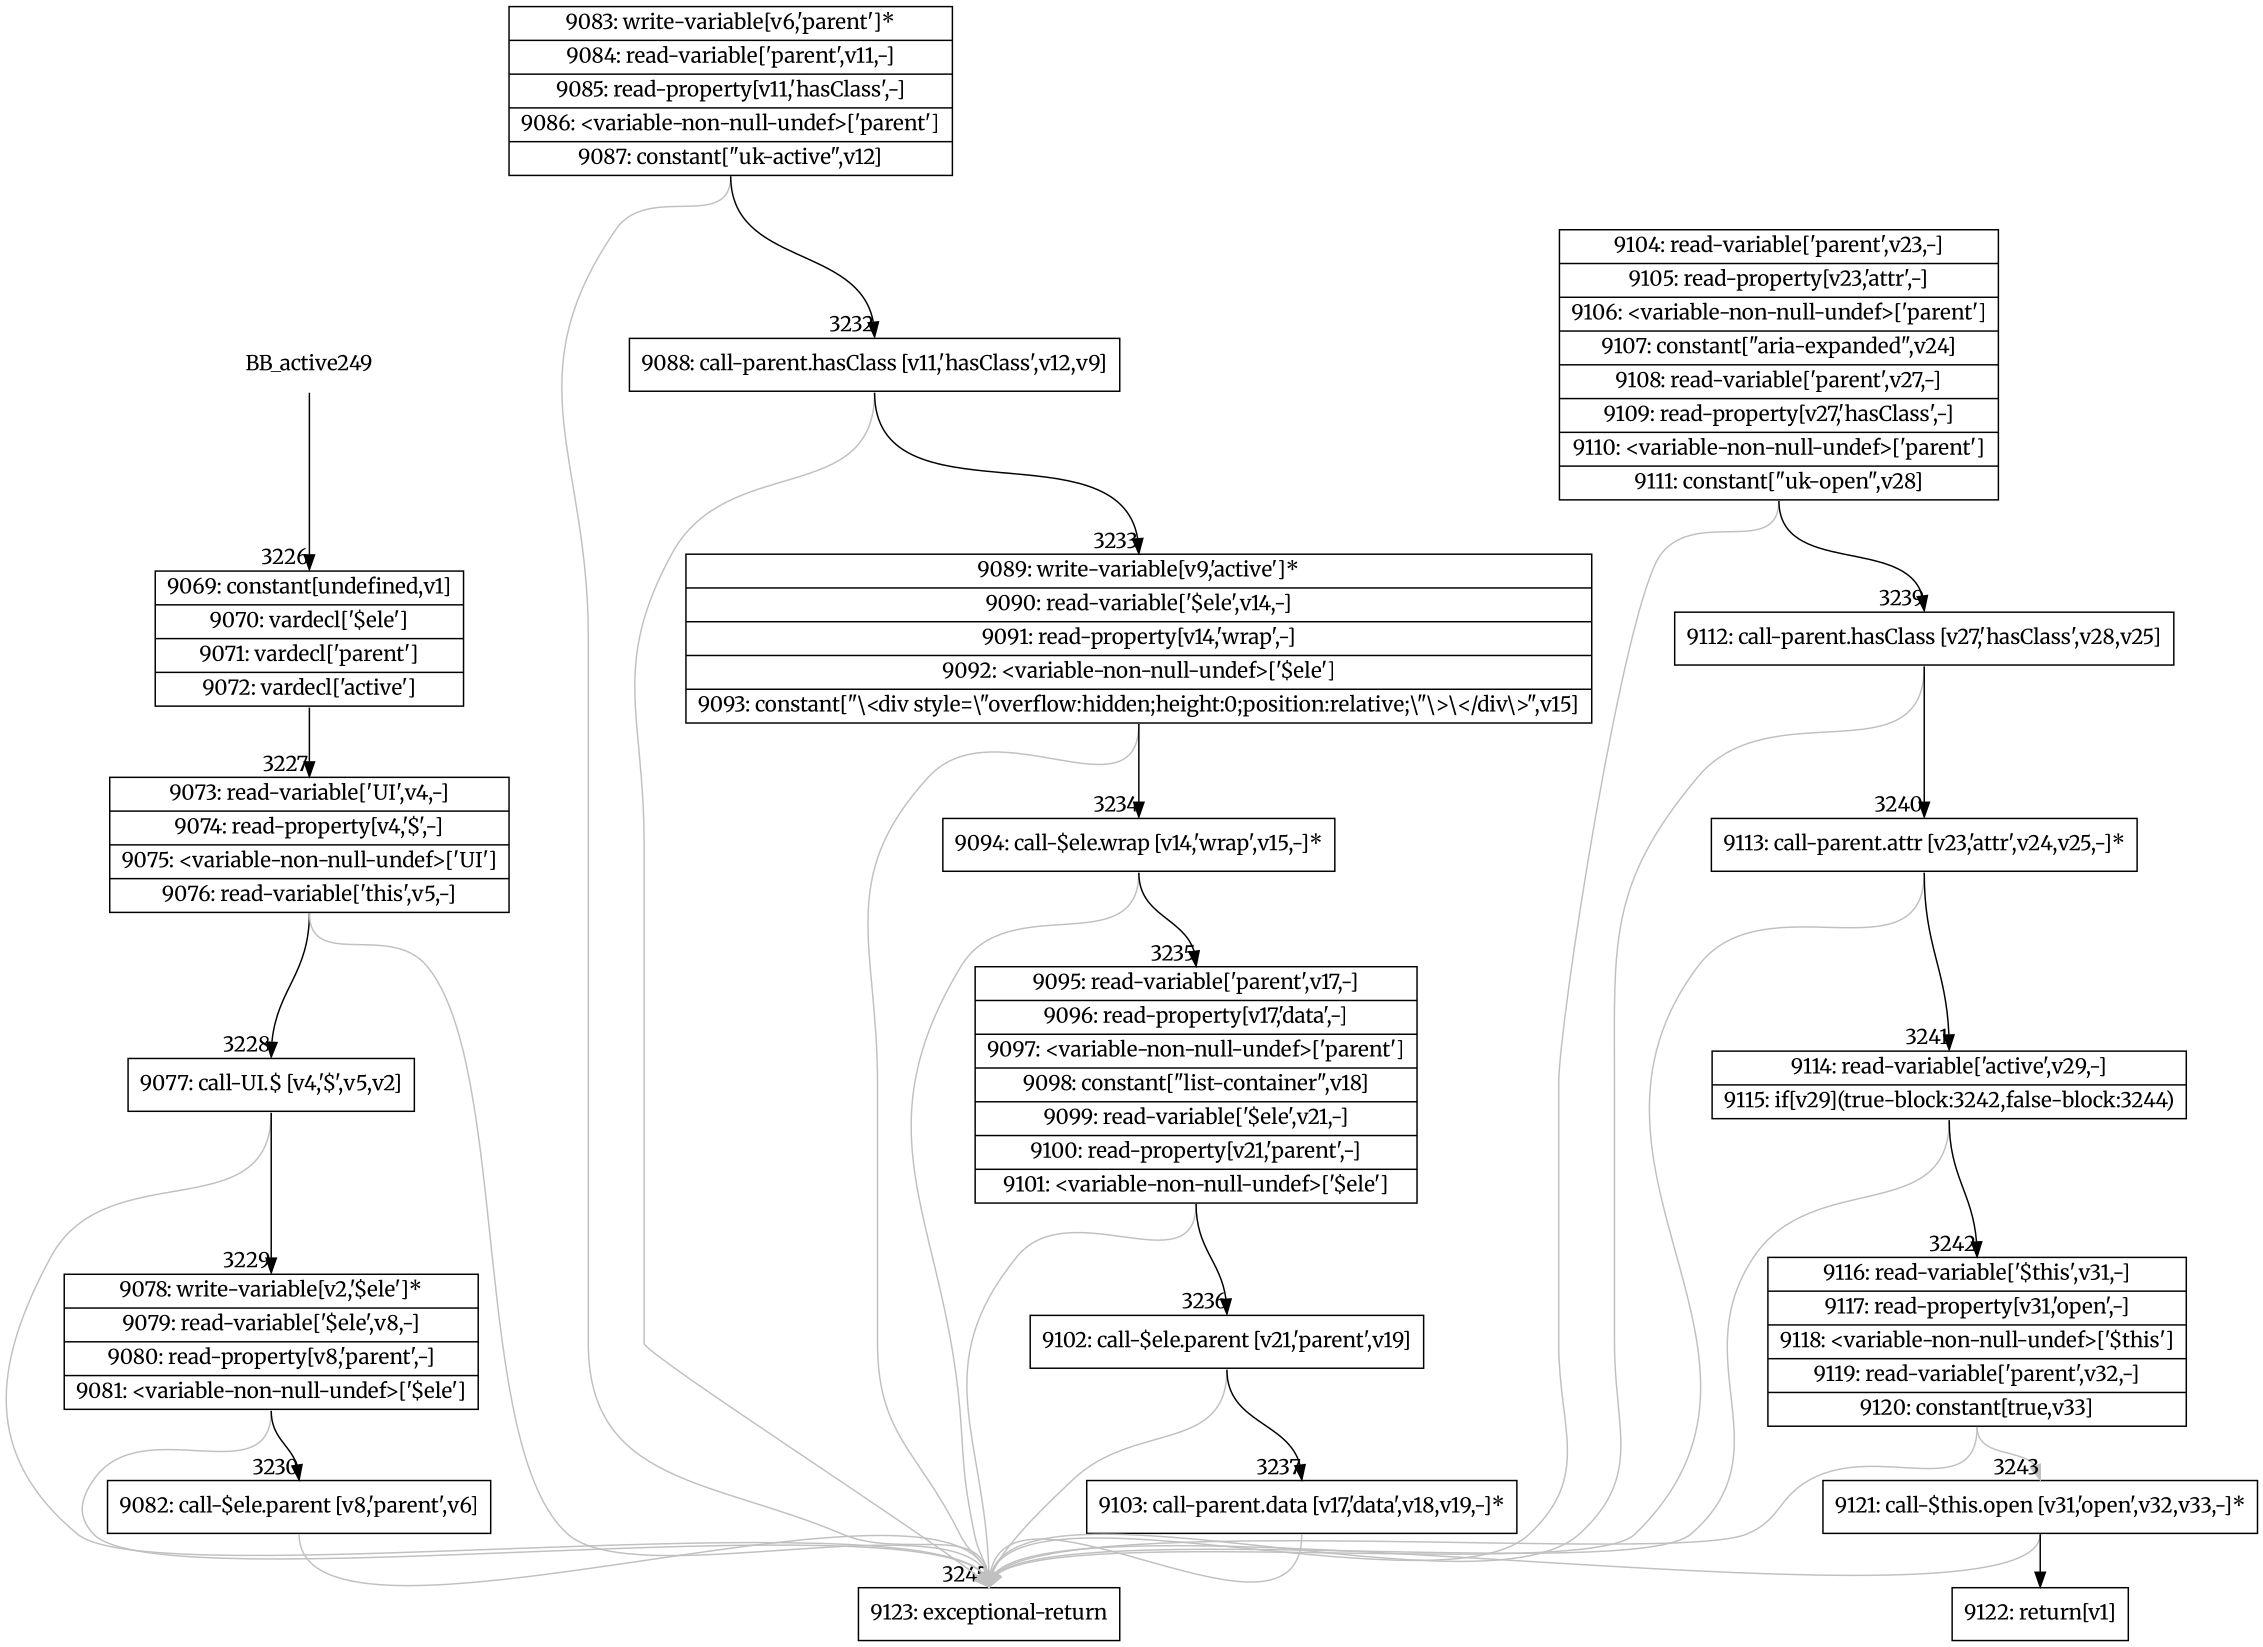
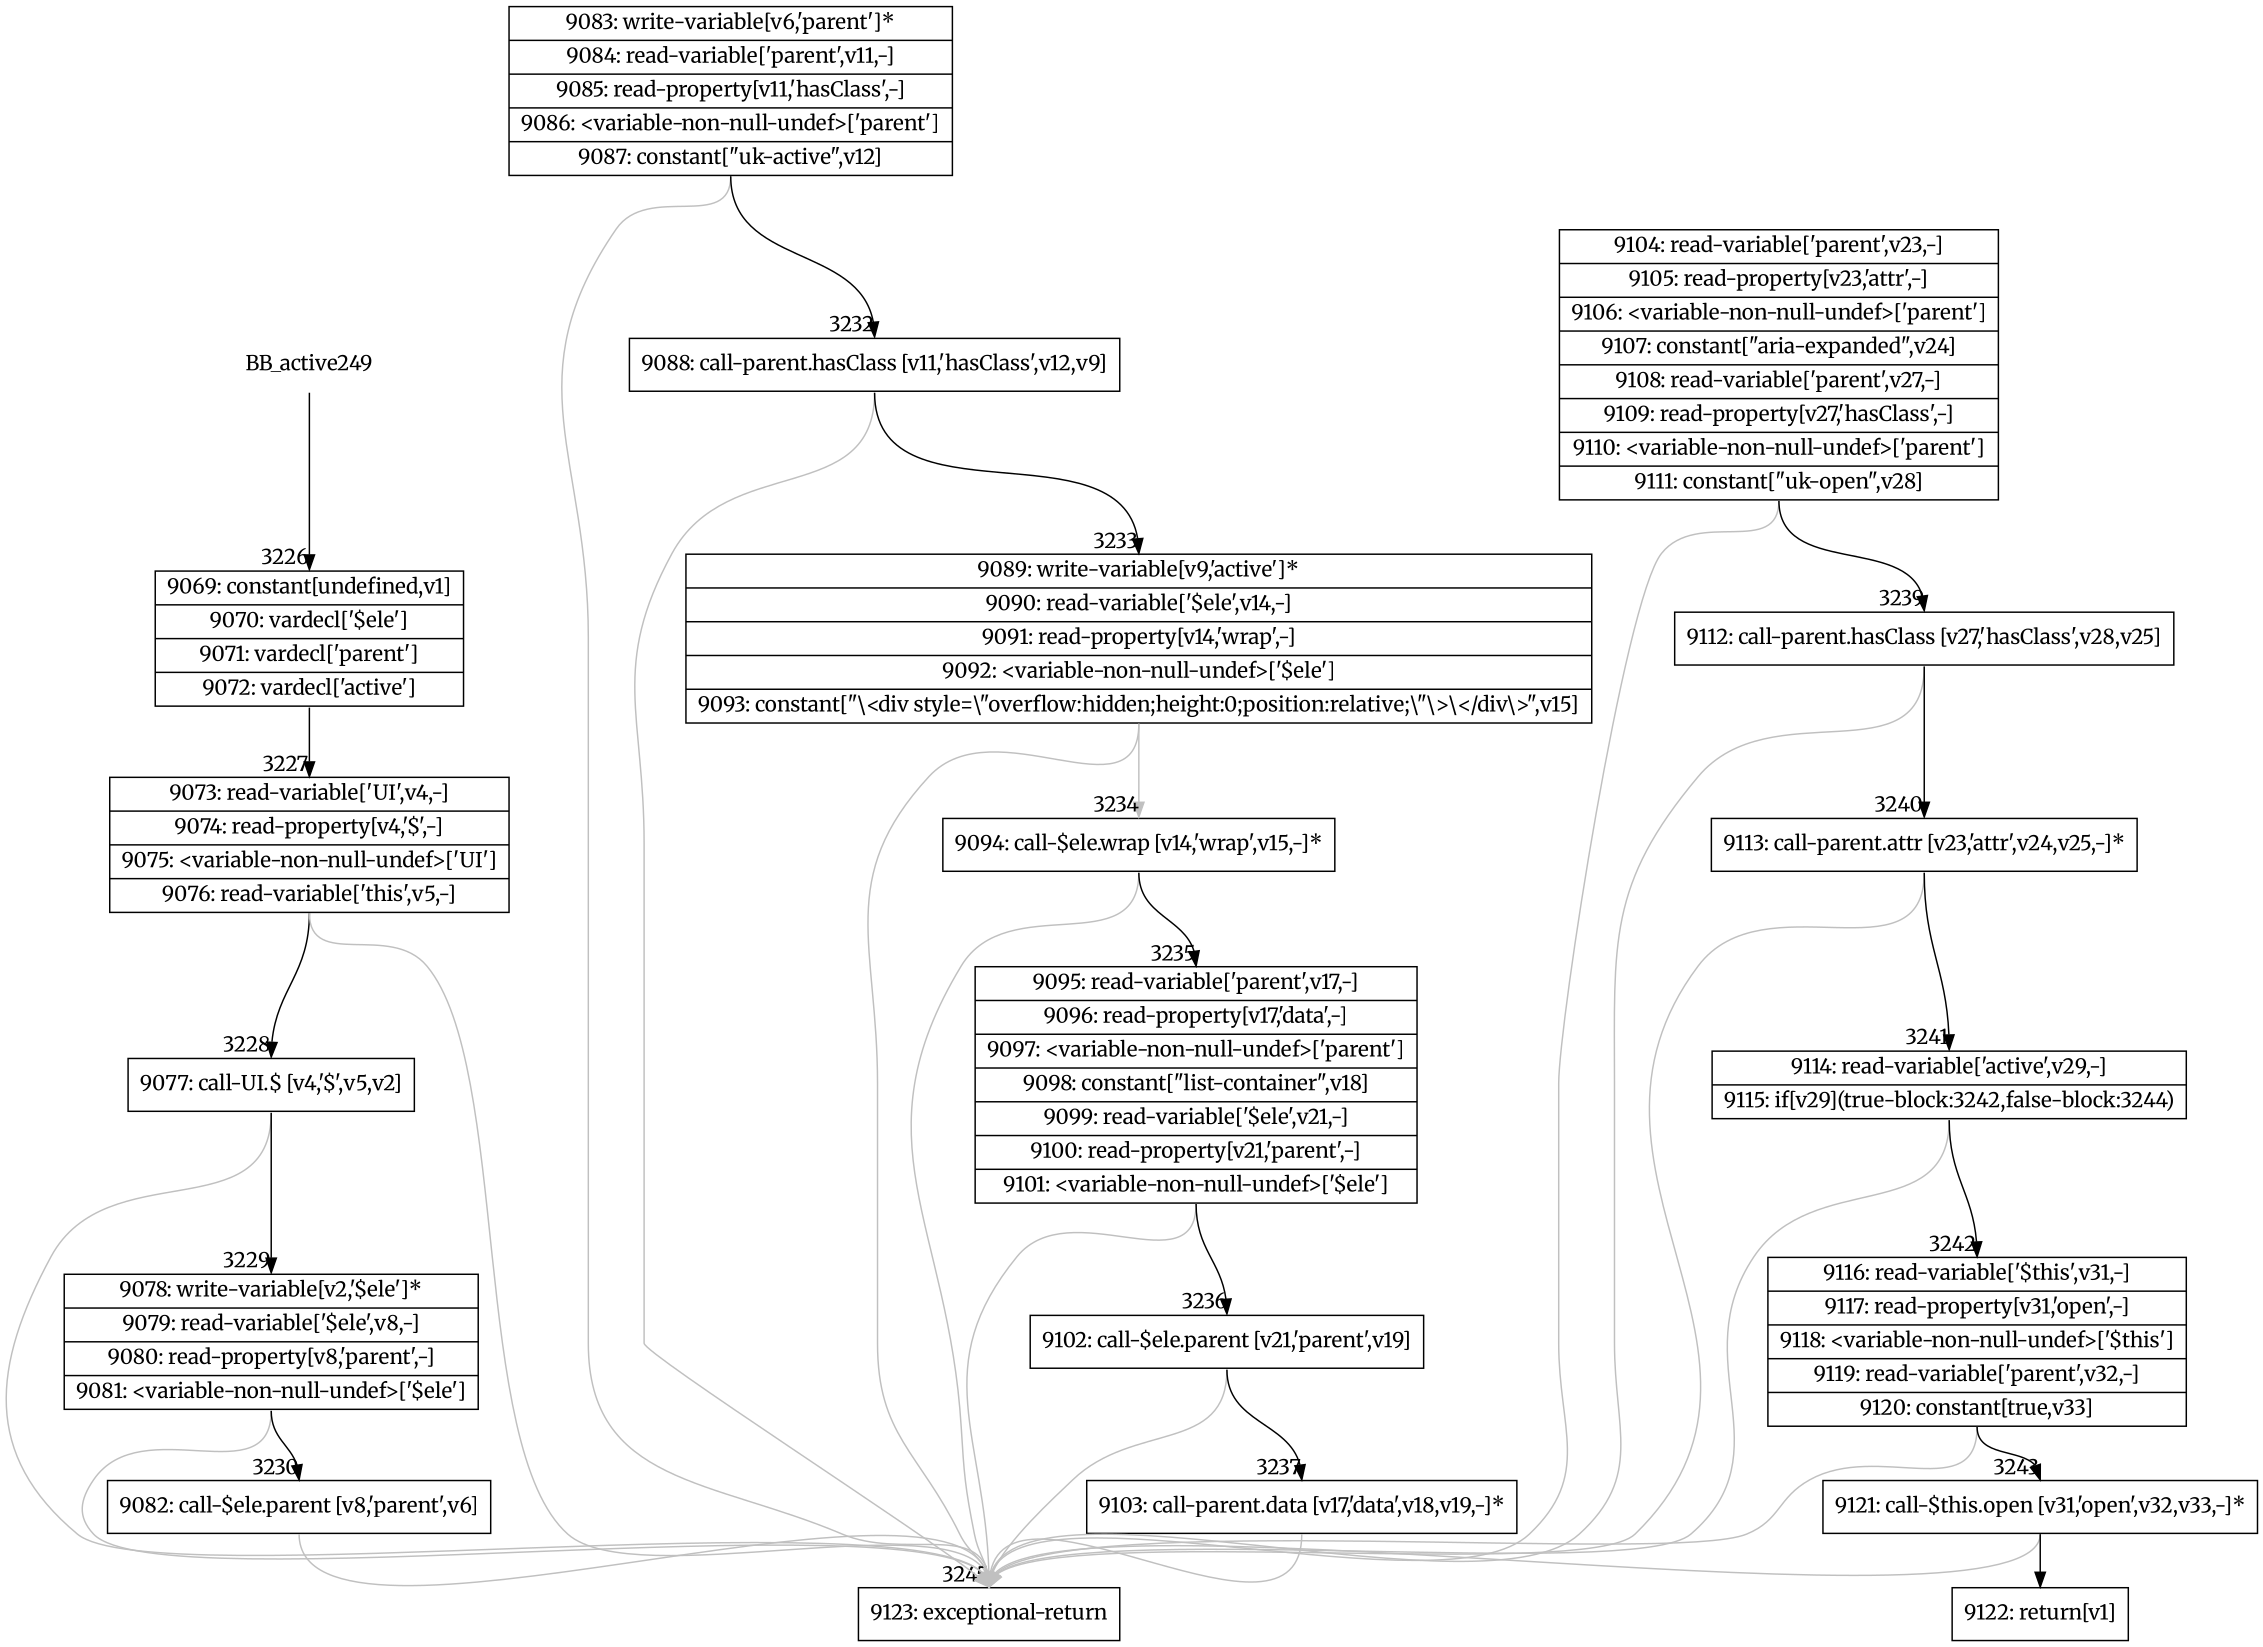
(1139, 763) -> (1139, 763)
(2001, 1451) -> (2001, 1451)
